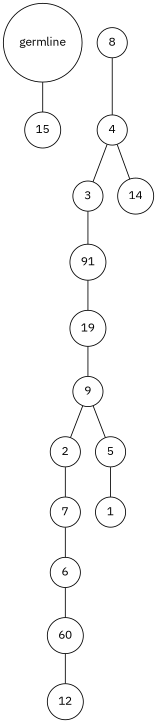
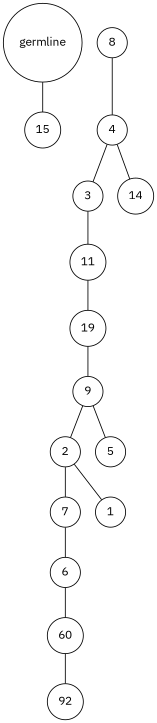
(88, 262) -> (88, 262)
(111, 482) -> (88, 482)
(65, 702) -> (65, 702)
